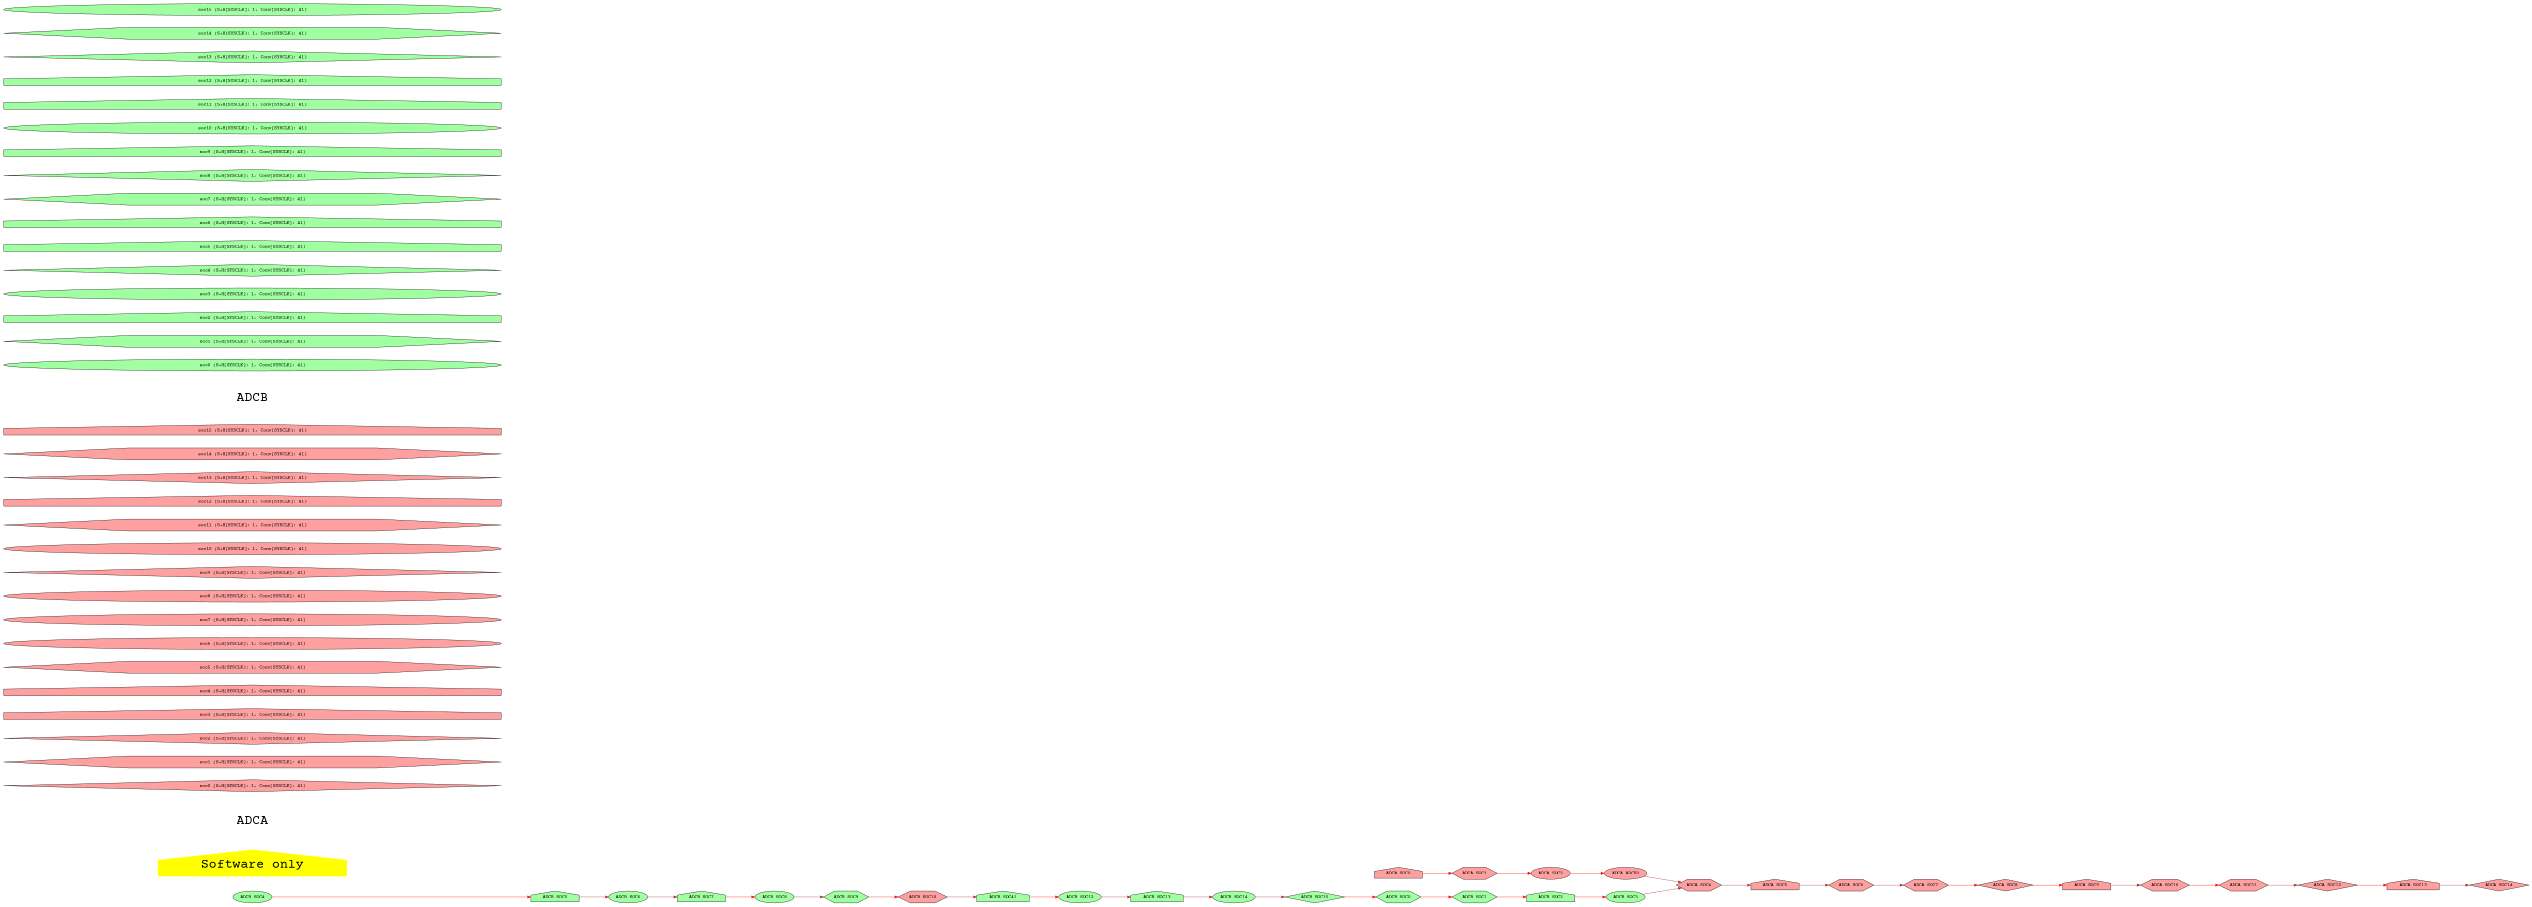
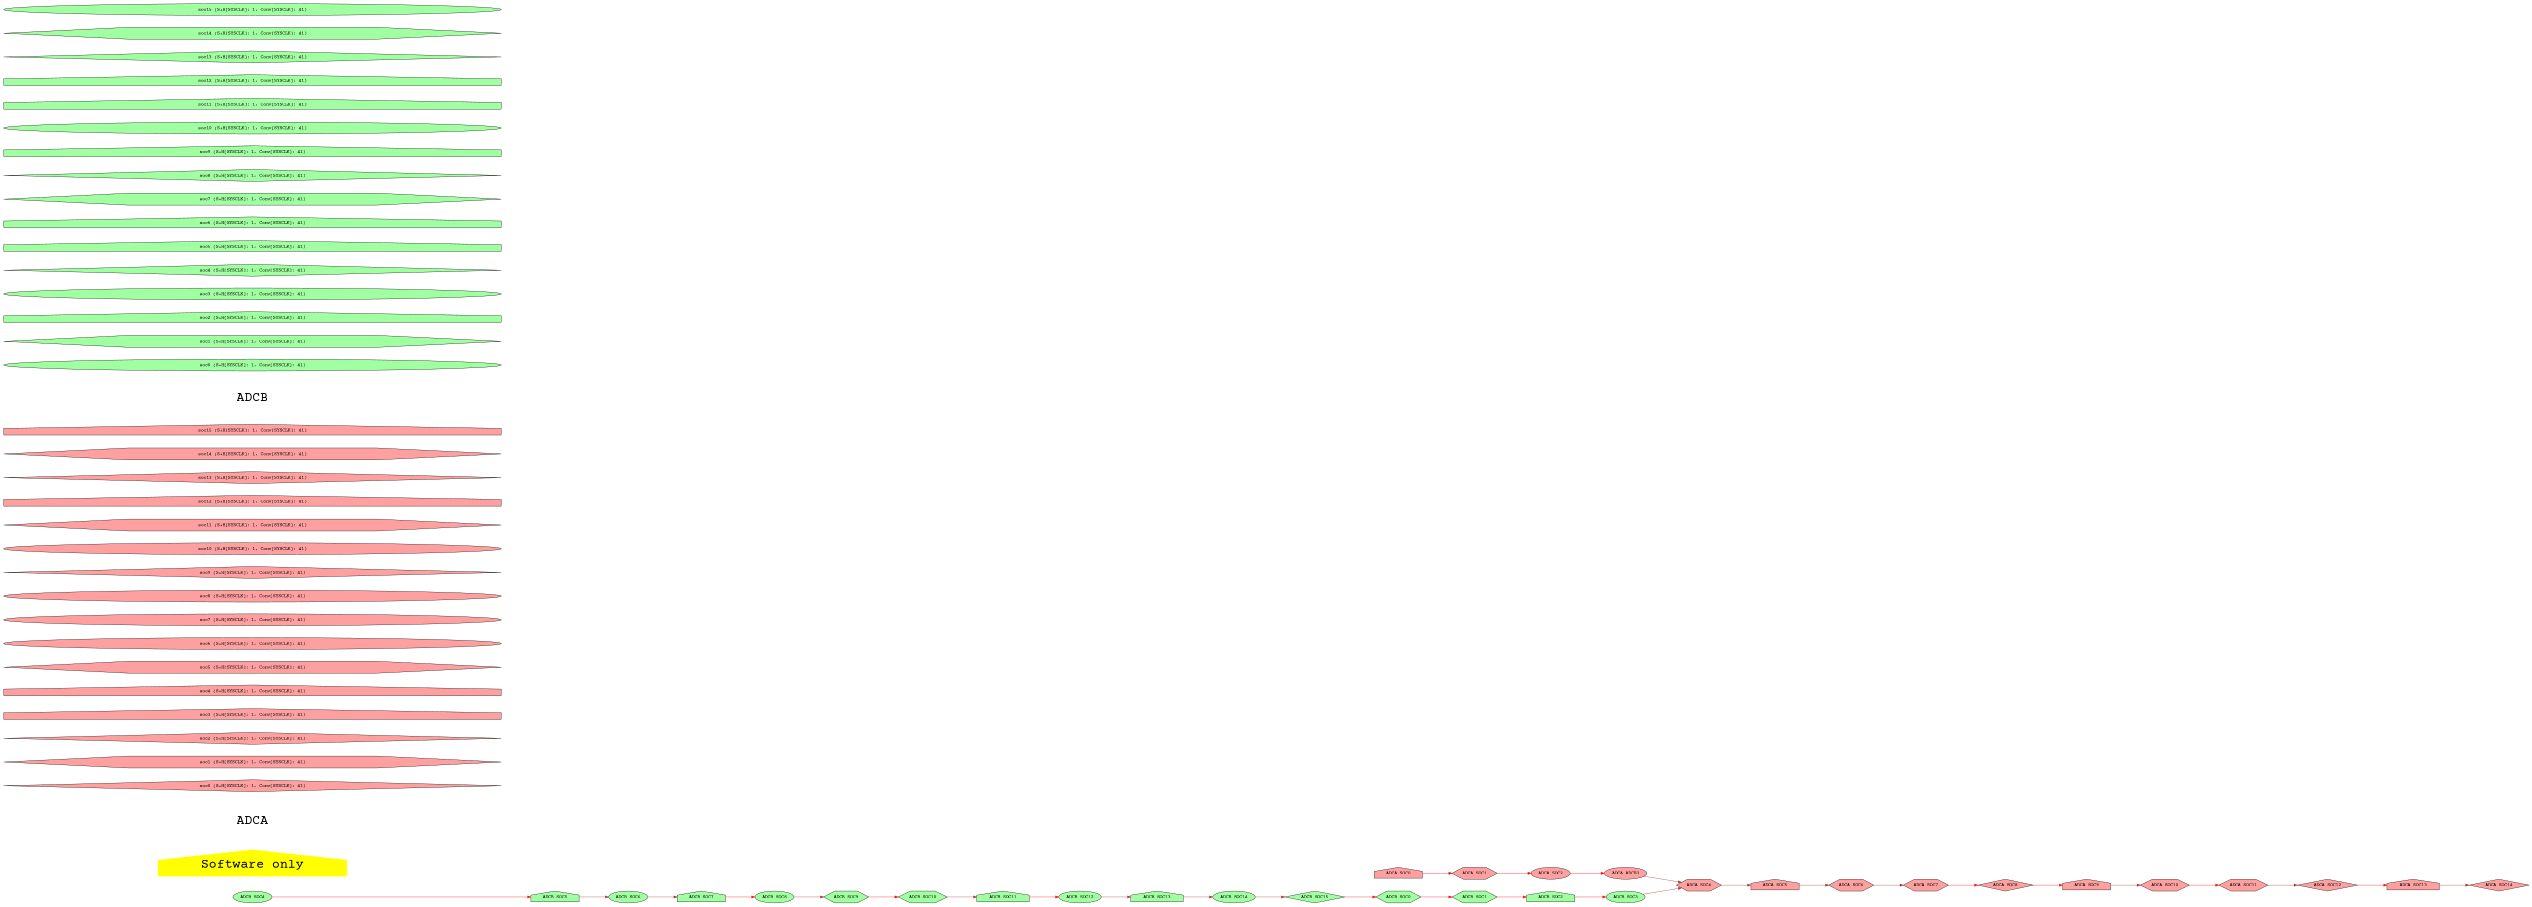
(923, 897) -> (923, 897)
(1003, 897) -> (1003, 897)
